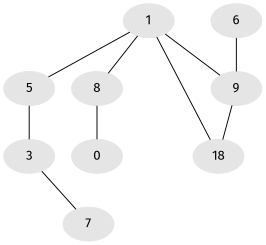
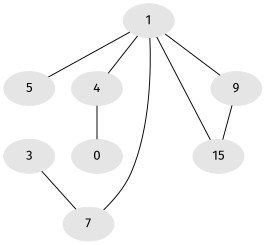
(236, 21) -> none
(97, 89) -> (97, 89)
(29, 123) -> none
none -> (144, 129)
(218, 156) -> (218, 156)
